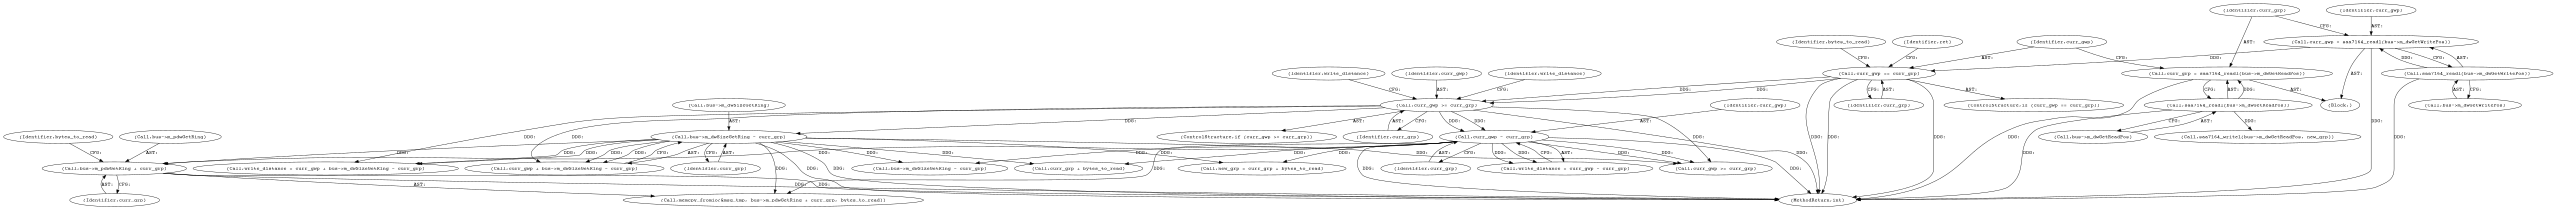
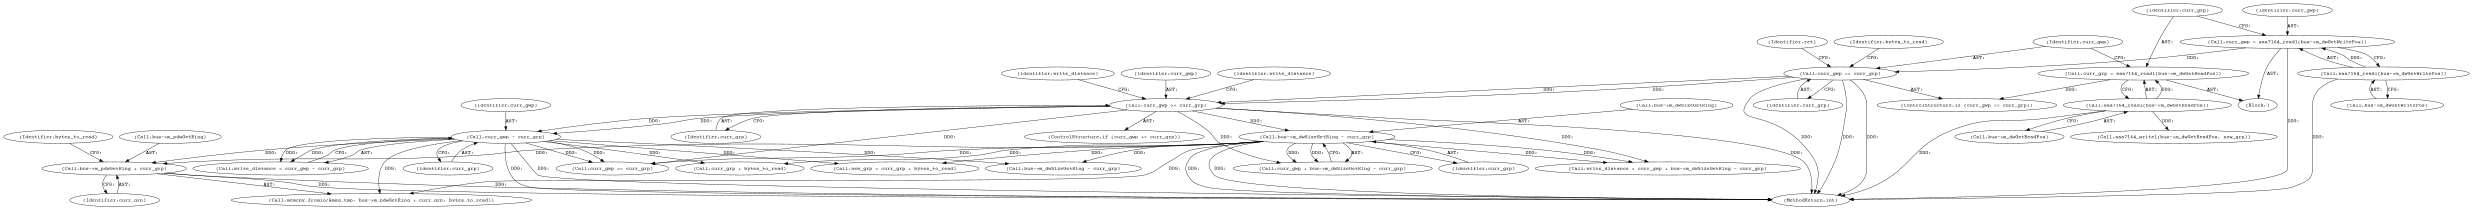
(2022, 125) -> (2057, 89)
